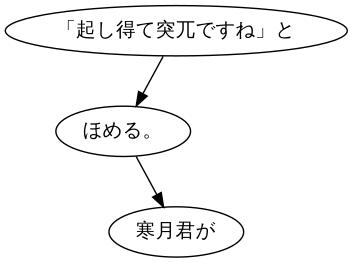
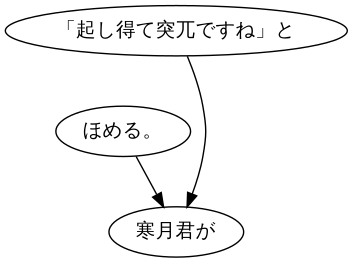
(153, 75) -> (205, 125)
